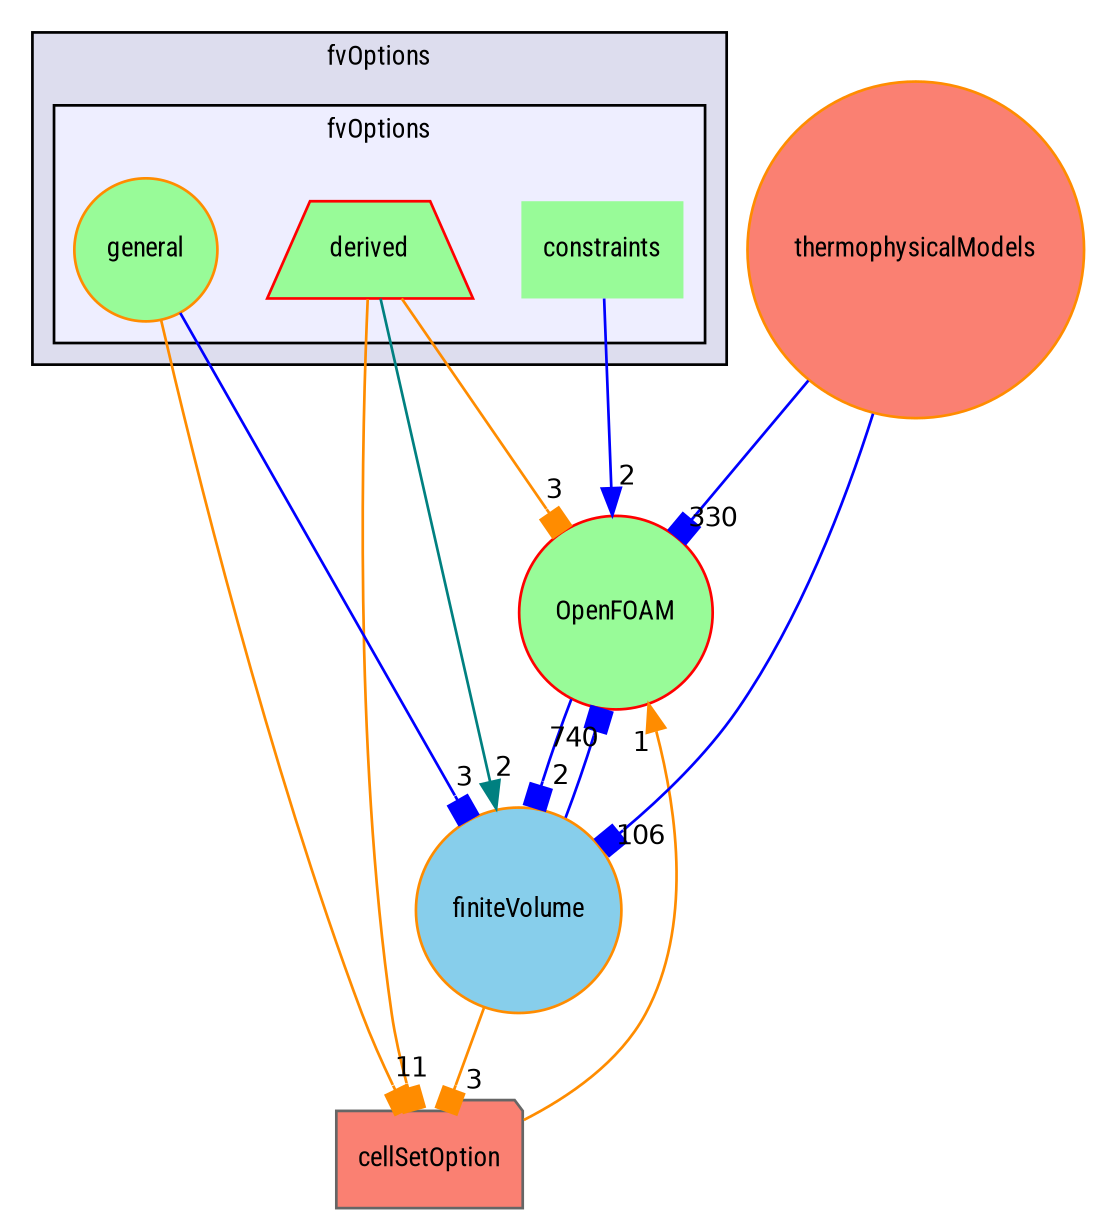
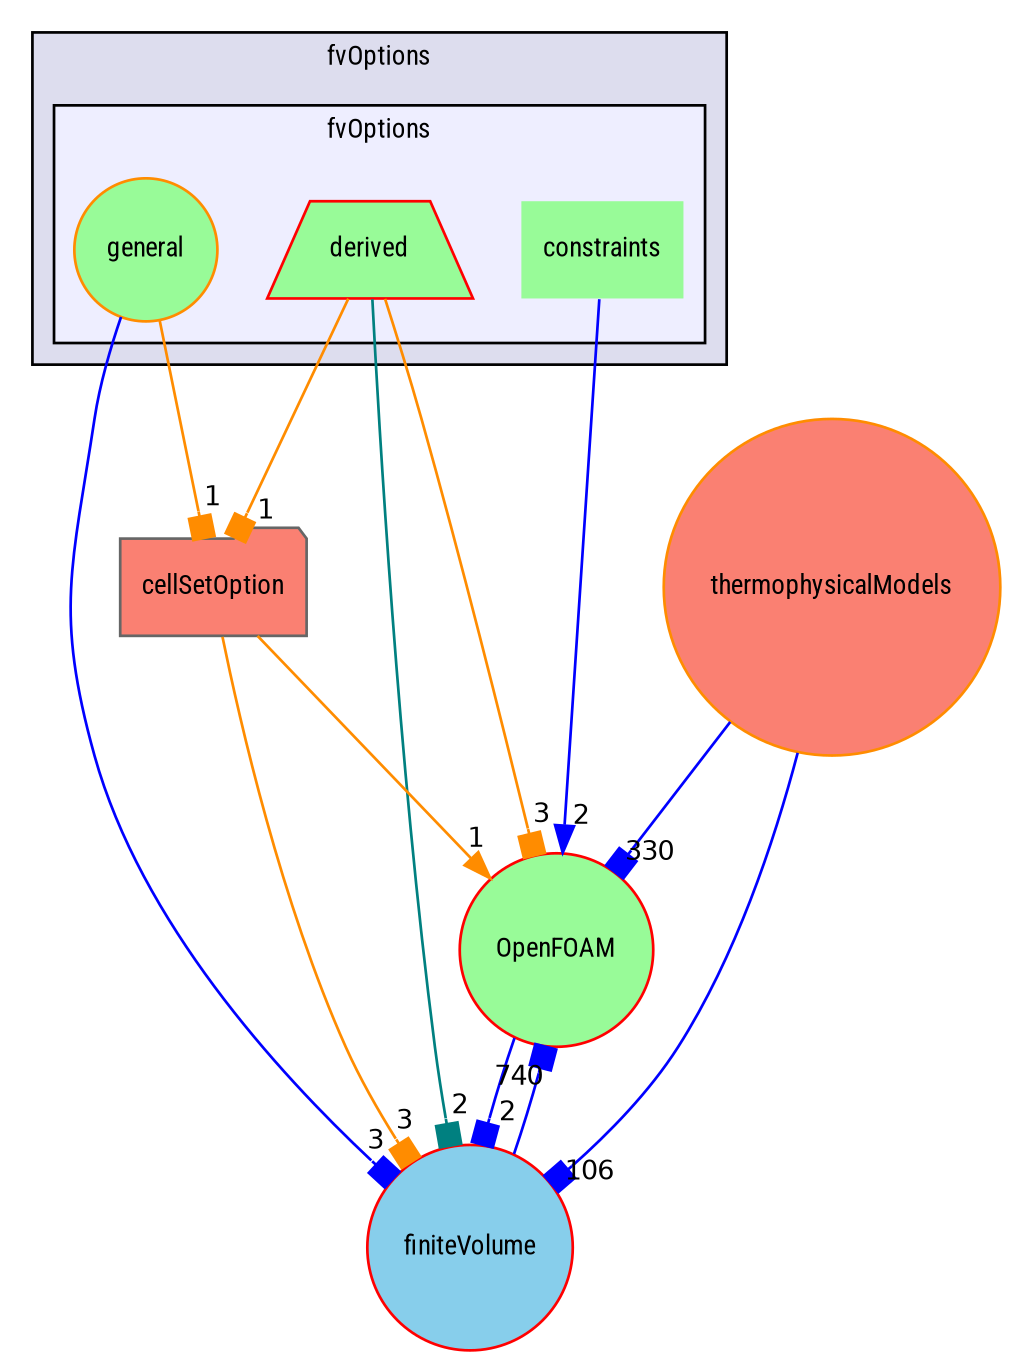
(435, 540) -> (400, 710)
(519, 910) -> (470, 1248)
(470, 1047) -> (289, 895)
